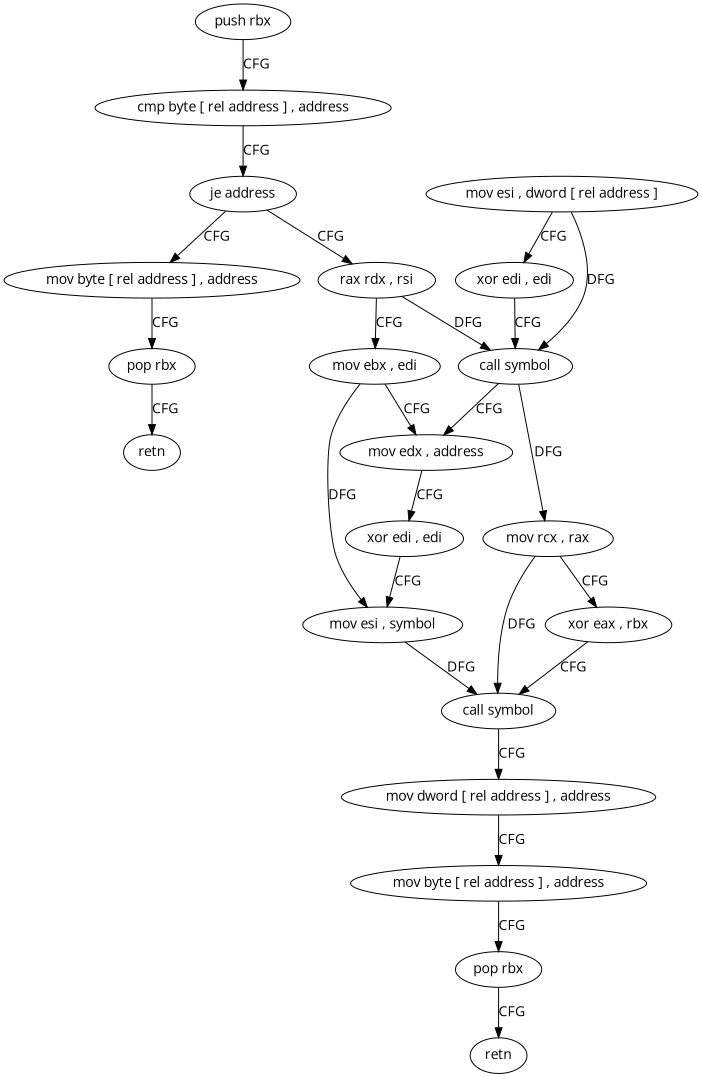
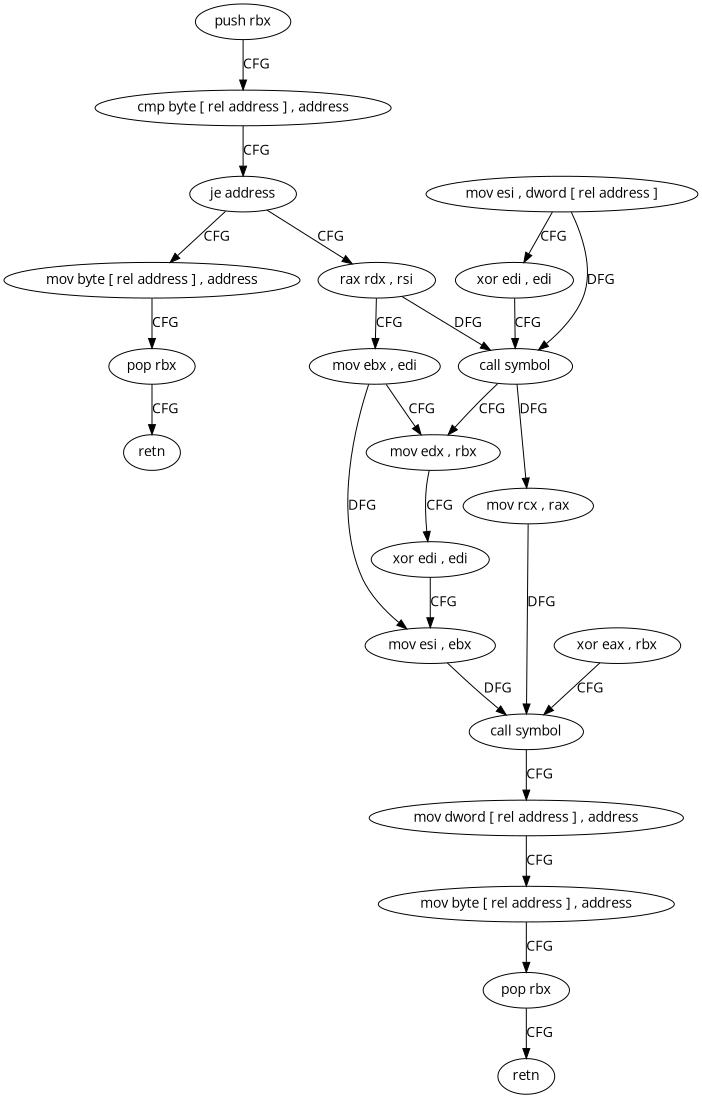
(426, 453) -> (433, 453)
(575, 578) -> none
(383, 625) -> (430, 646)
